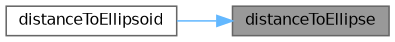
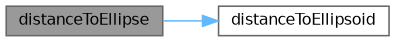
(197, 21) -> (183, 21)
